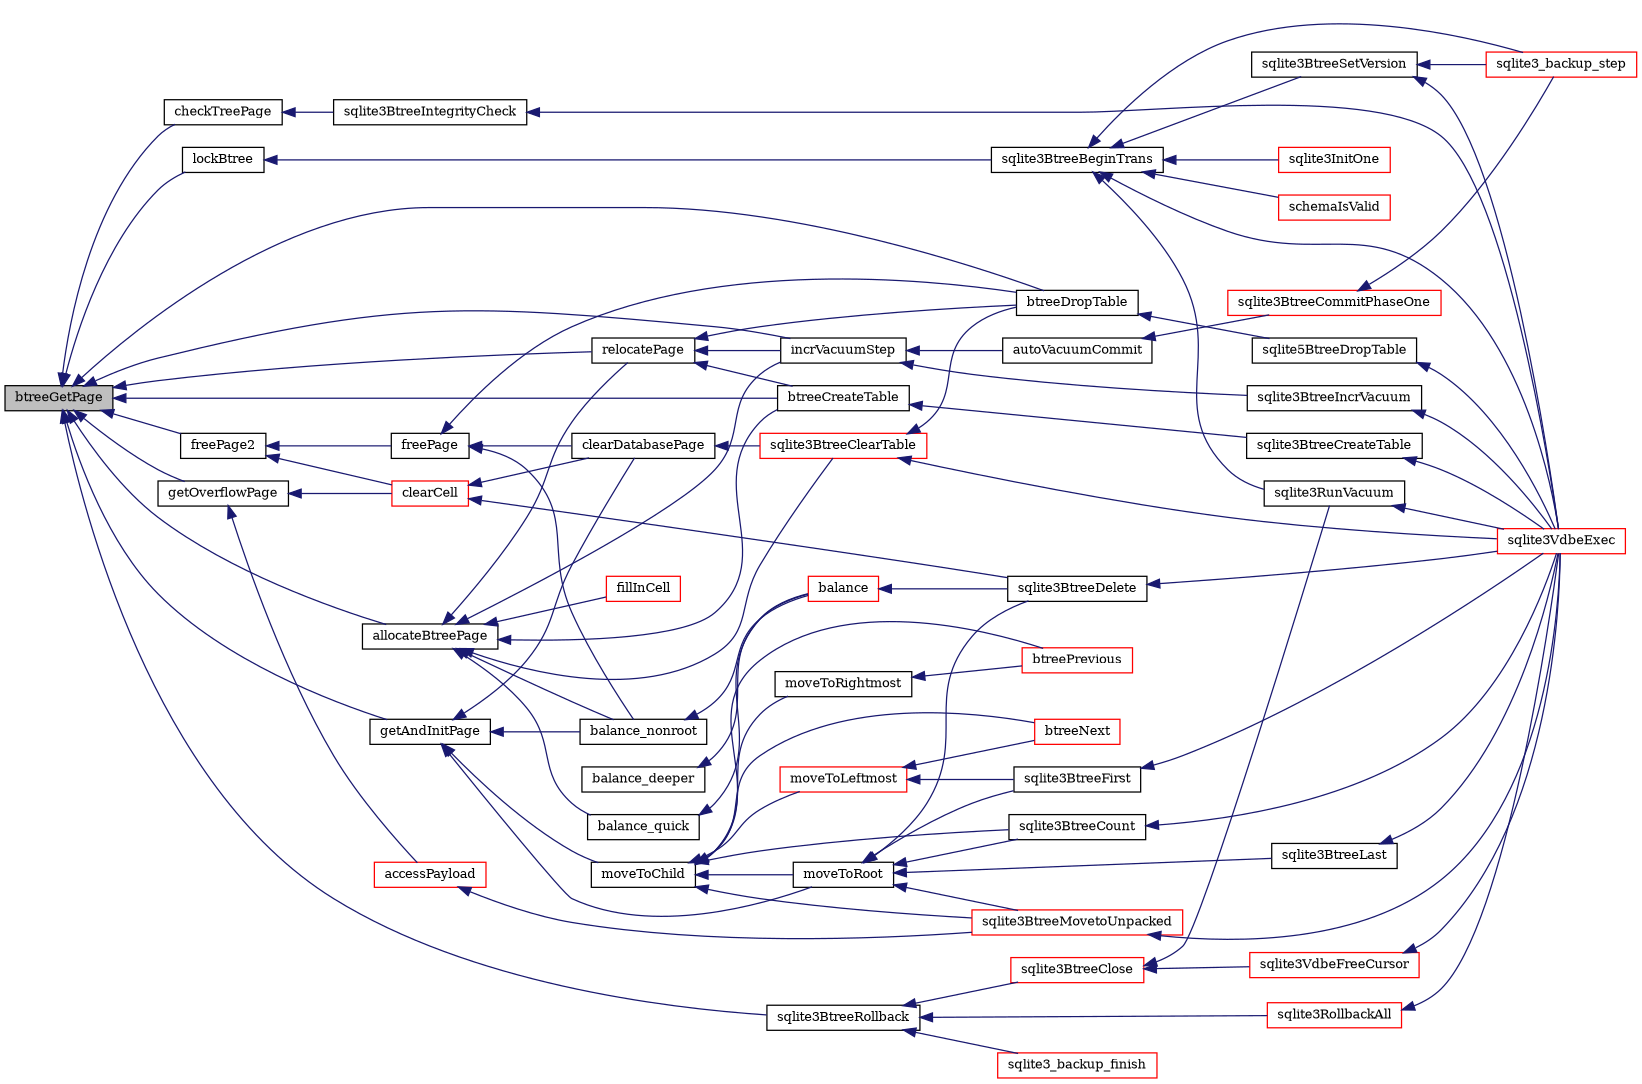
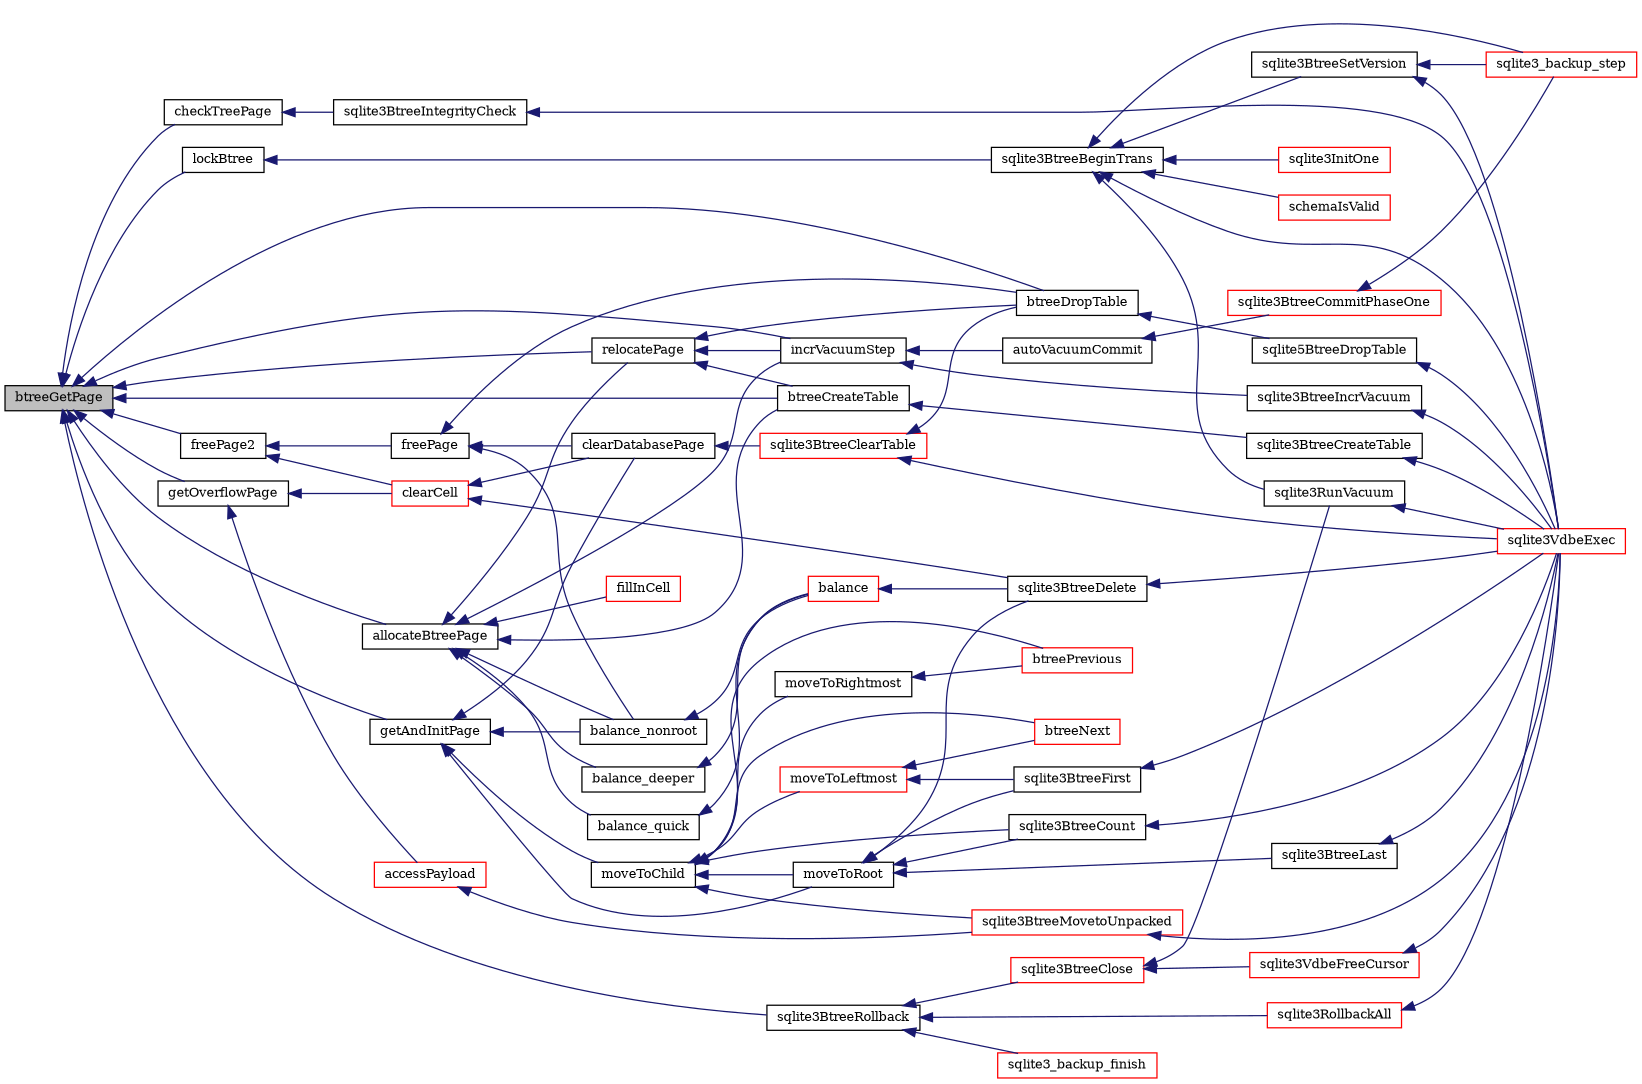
(707, 658) -> (555, 742)
(962, 899) -> none
